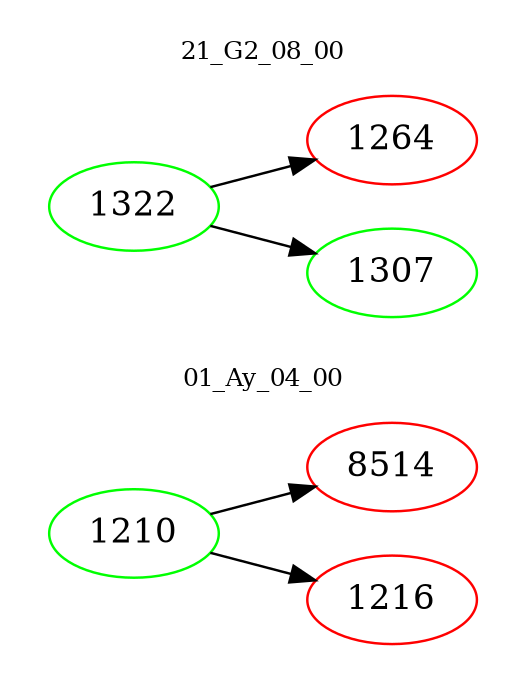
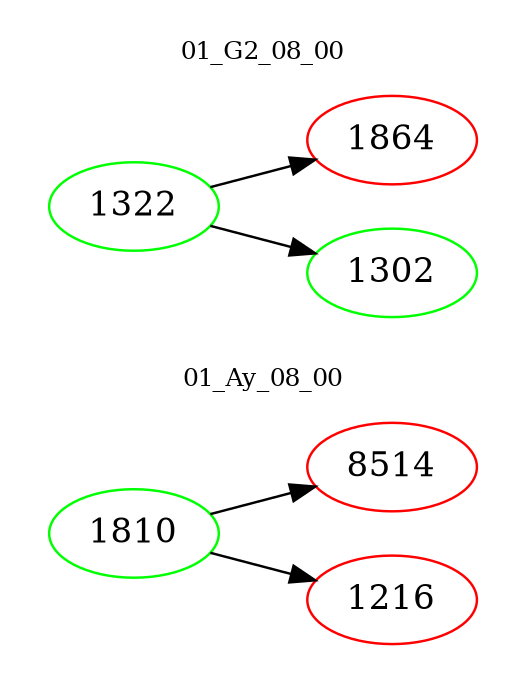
(263, 53) -> (263, 53)
(392, 140) -> (392, 140)
(392, 273) -> (392, 273)
(263, 380) -> (263, 380)
(134, 533) -> (134, 533)
